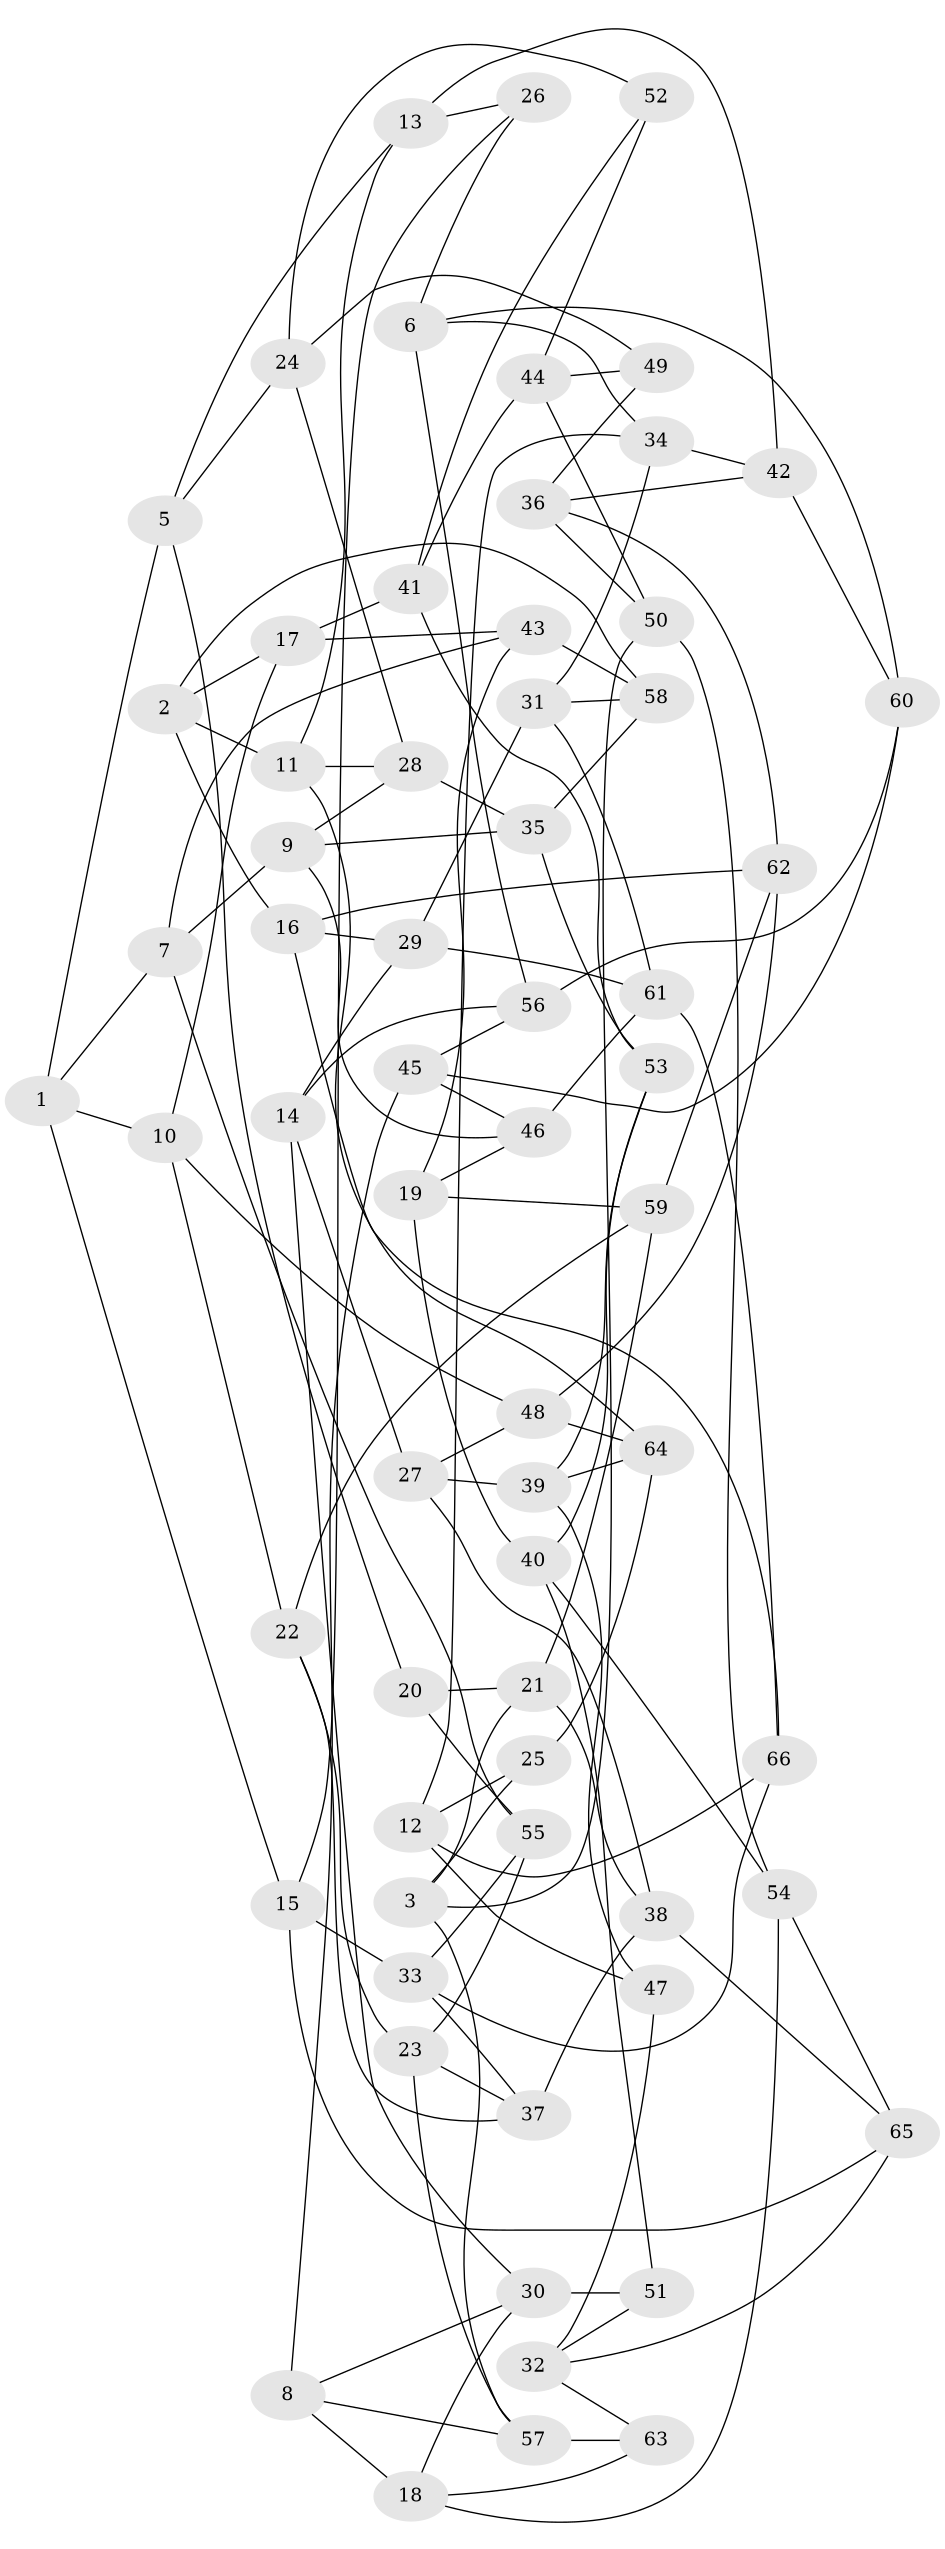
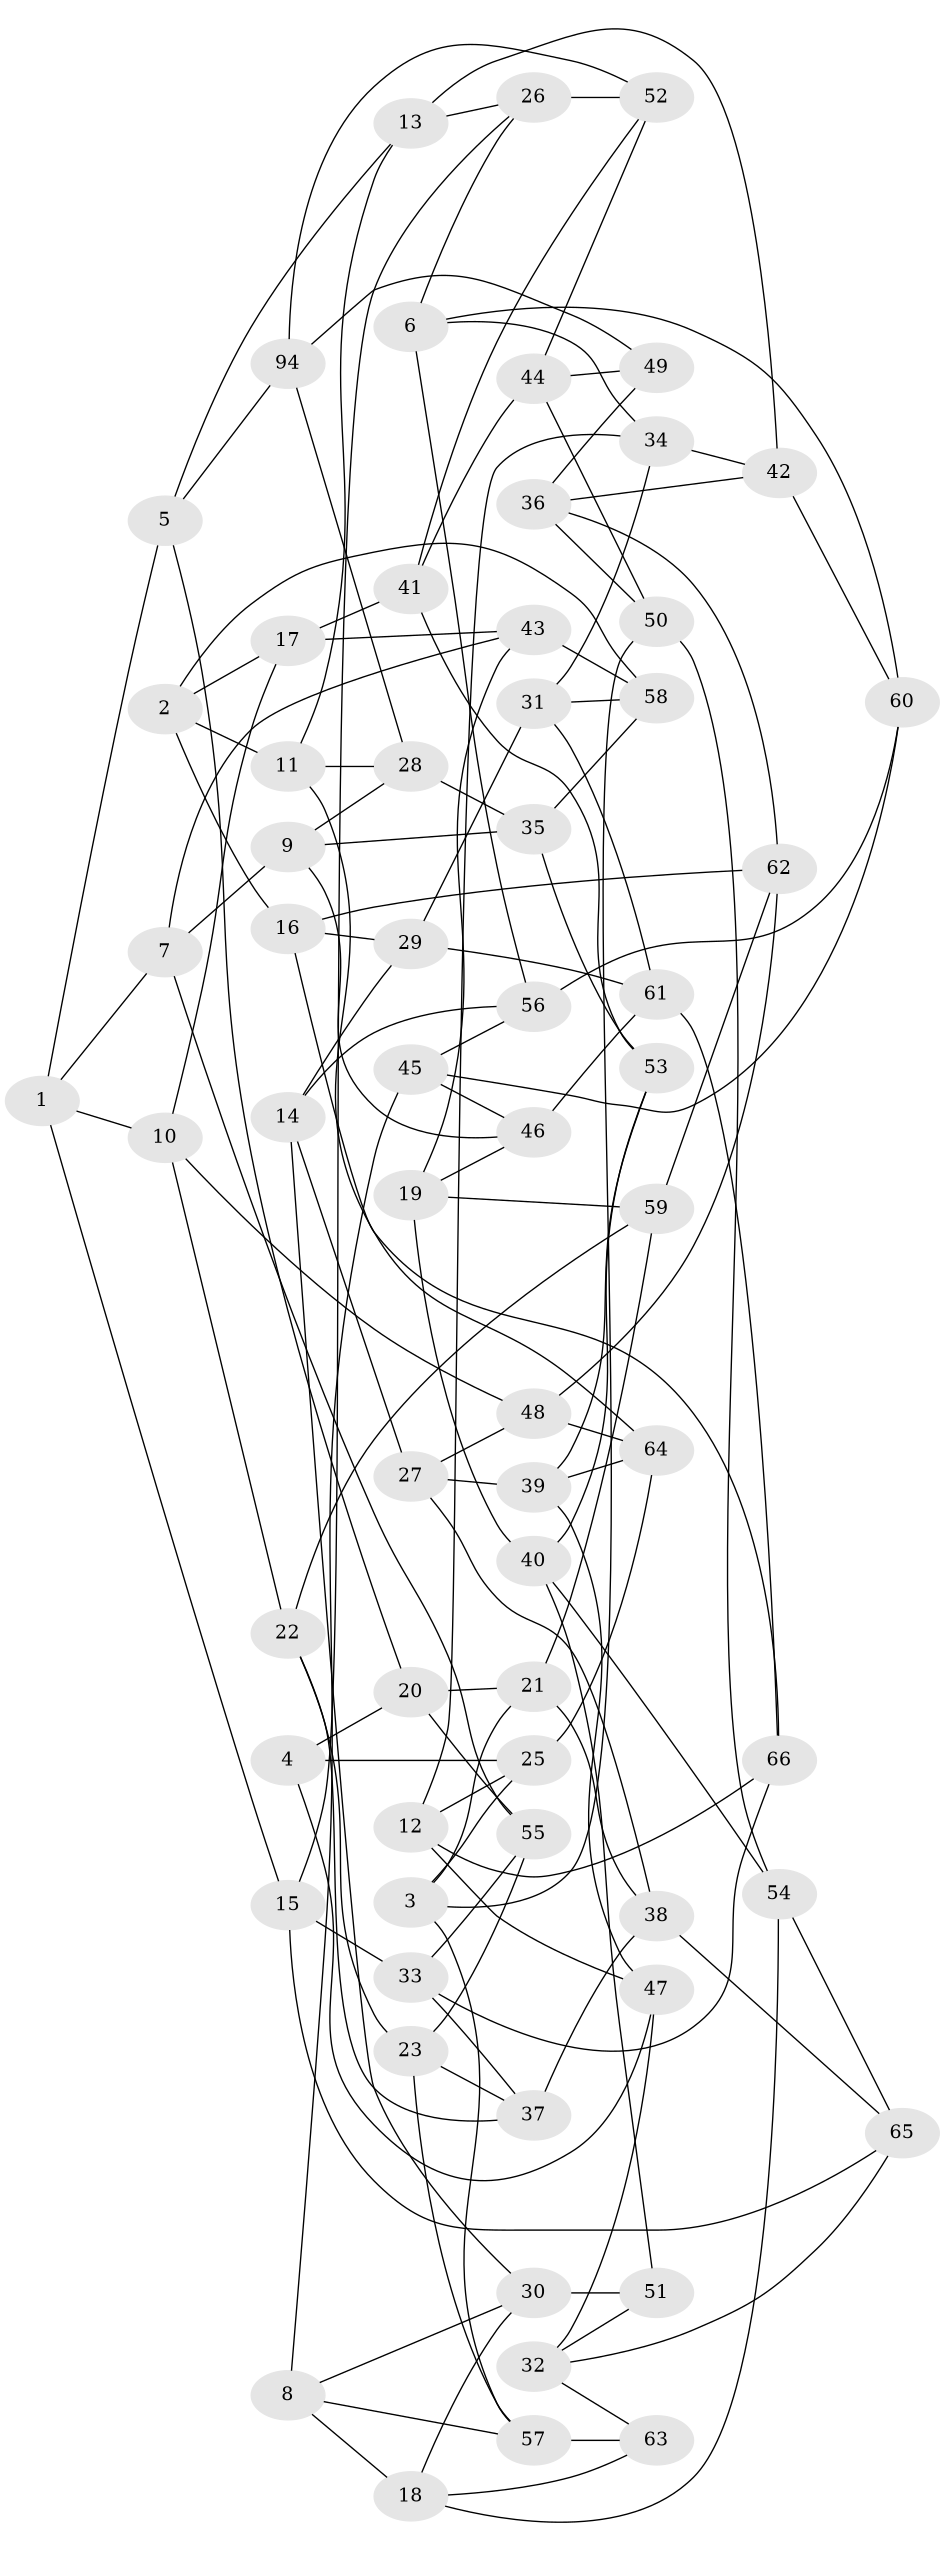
none -> (595, 97)
(288, 364) -> (288, 364)
none -> (288, 1760)
